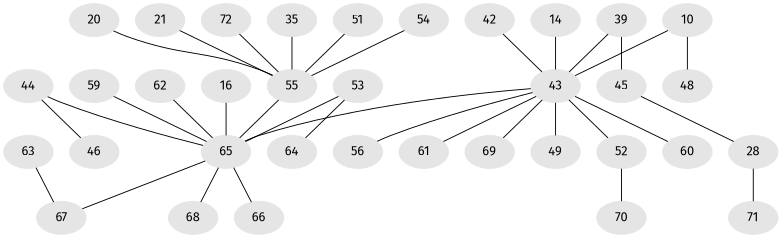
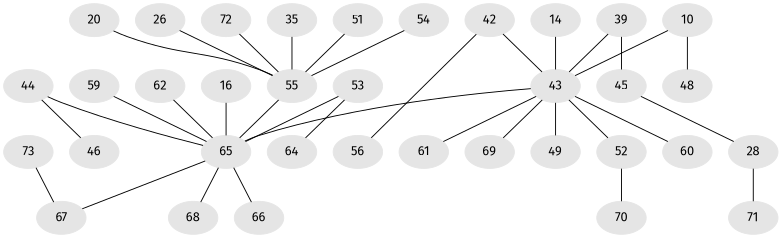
(160, 20) -> (160, 20)
(454, 114) -> (424, 86)
(28, 152) -> (28, 152)
